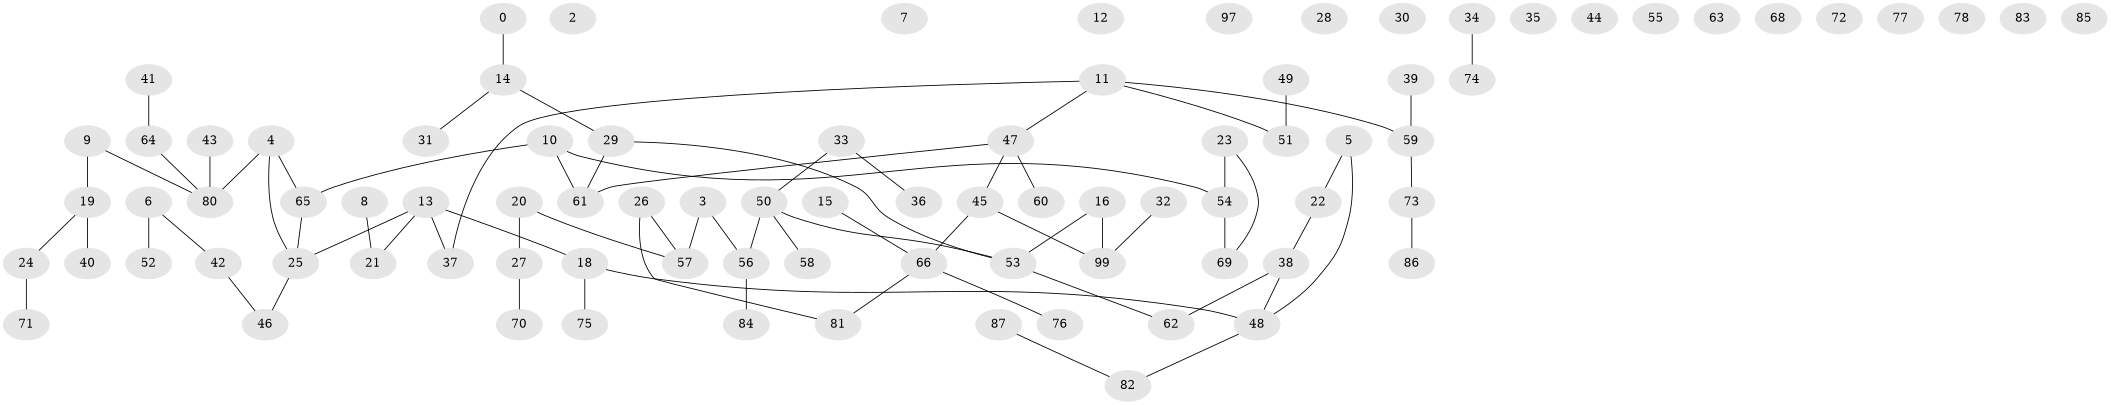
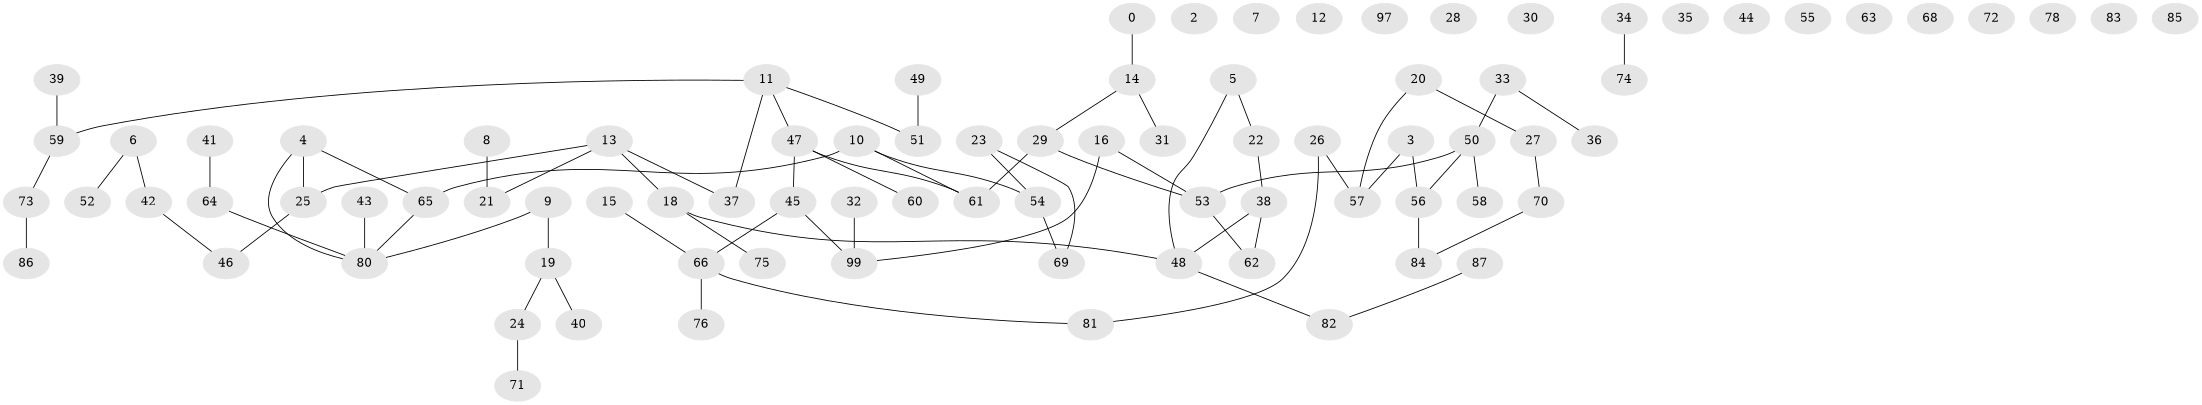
(1901, 19) -> none
(300, 233) -> (395, 233)
none -> (1480, 233)
